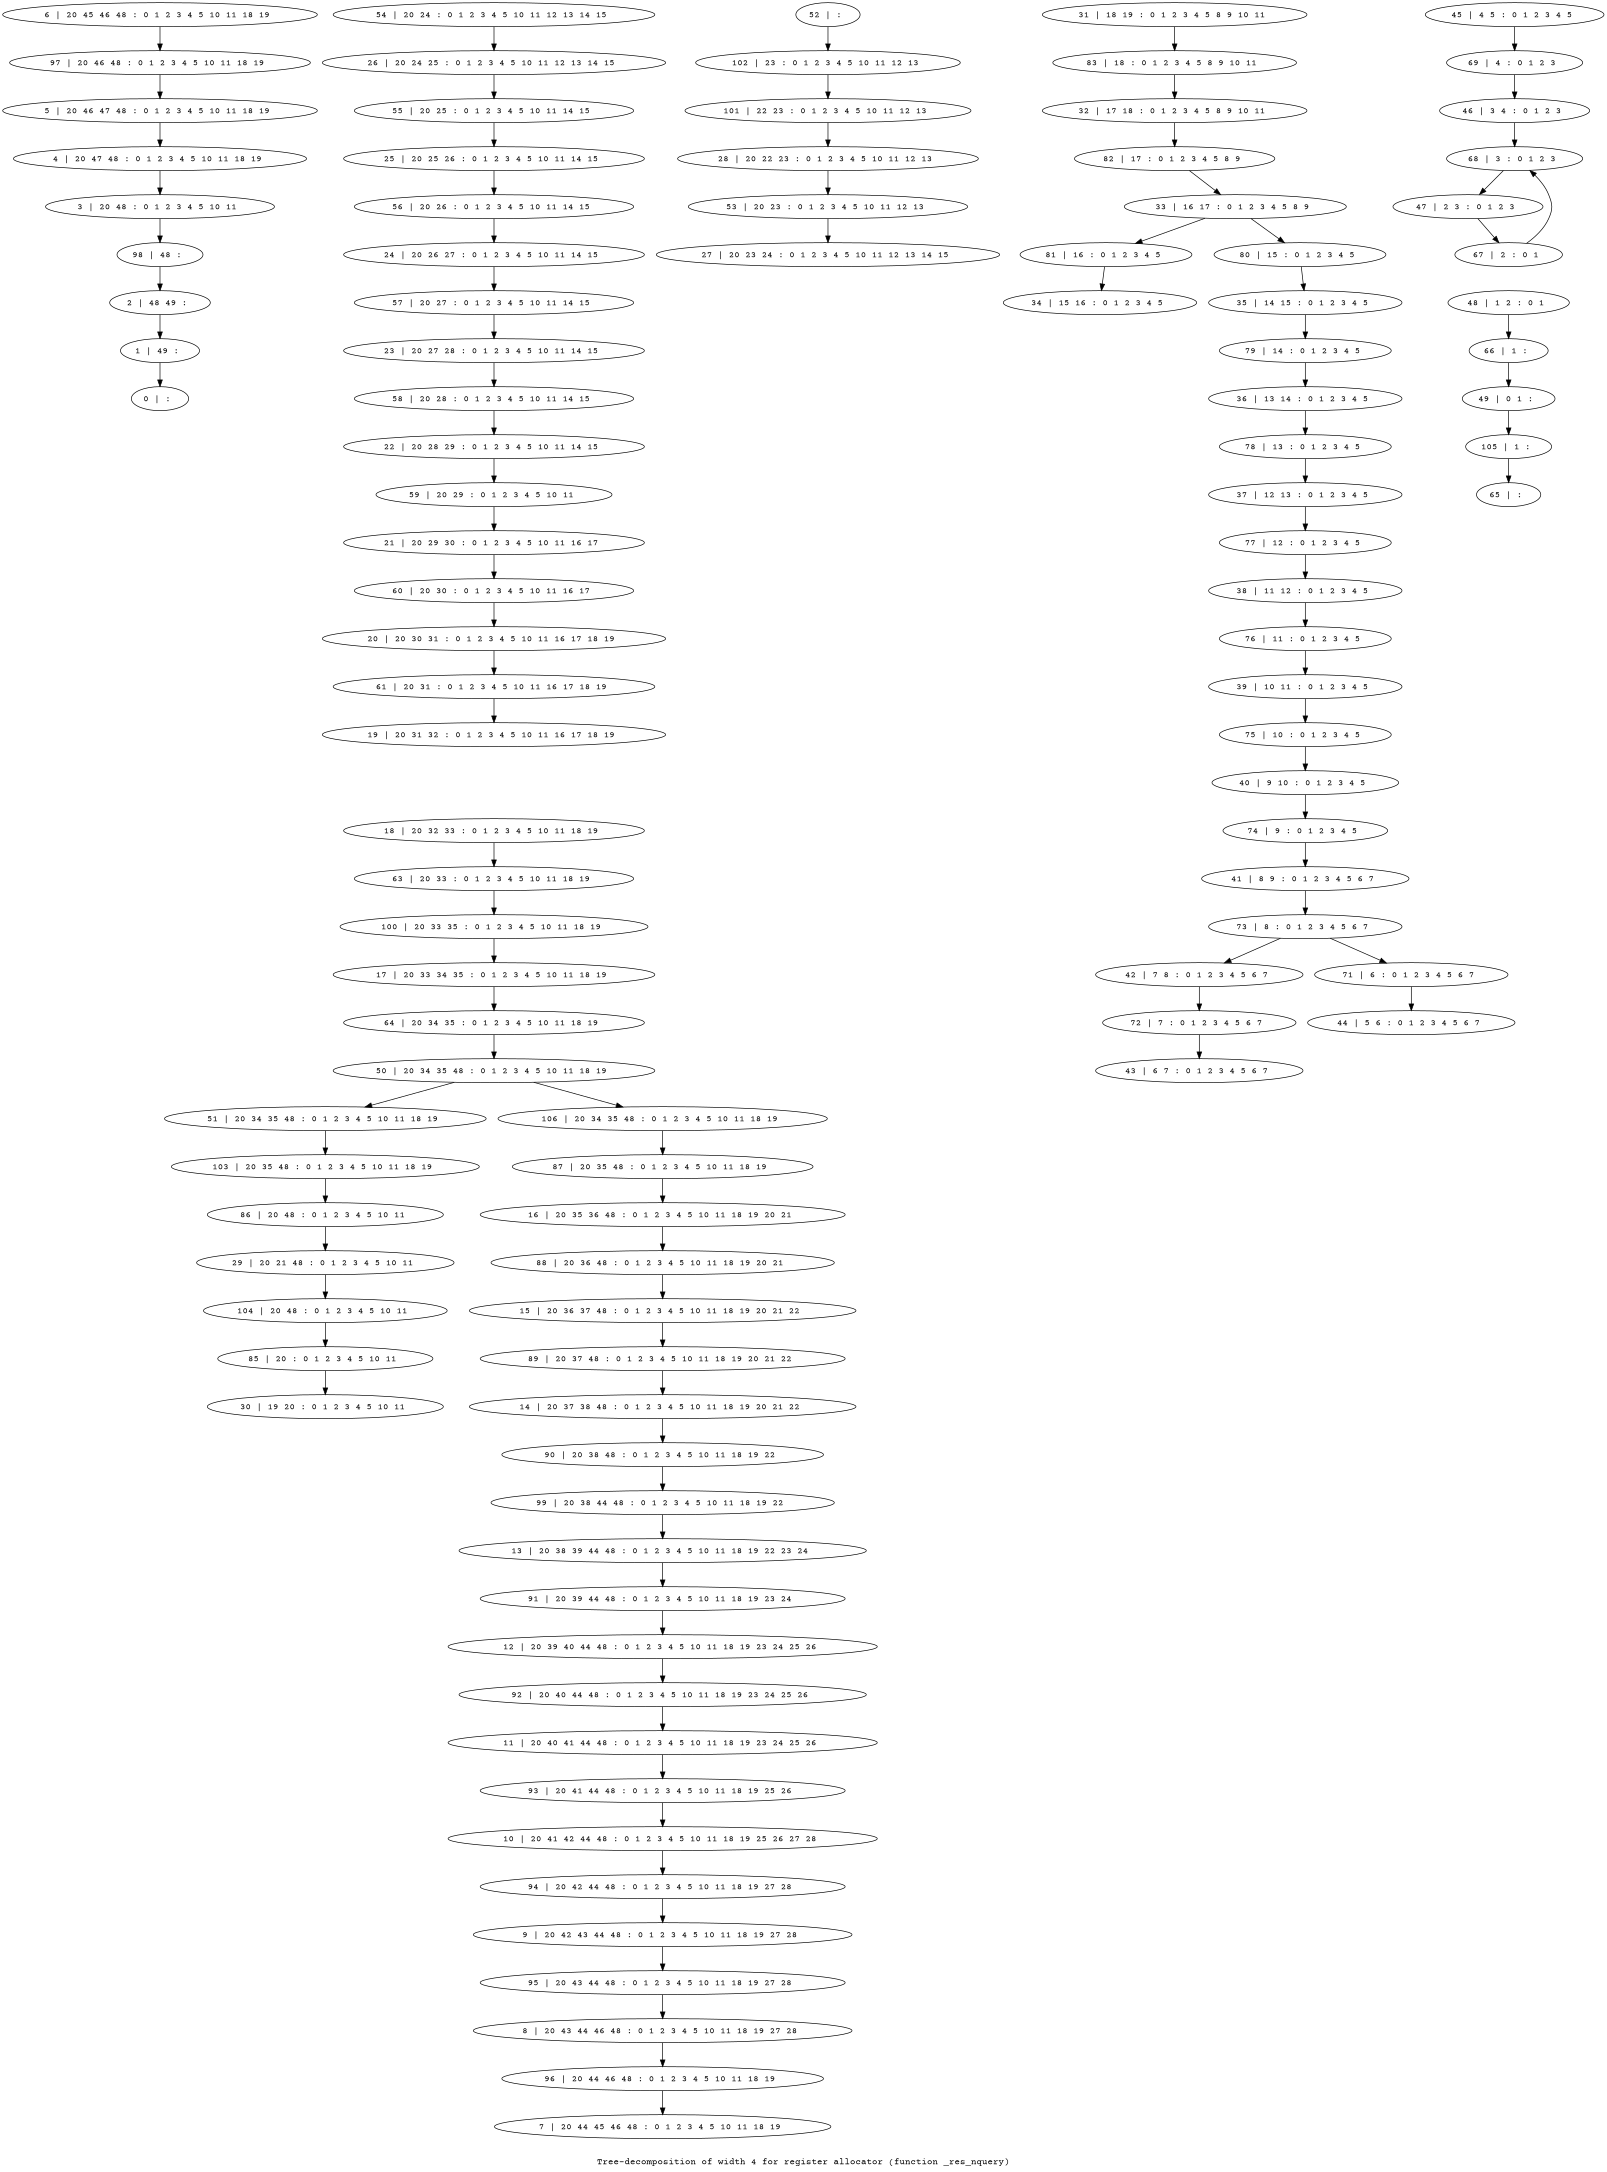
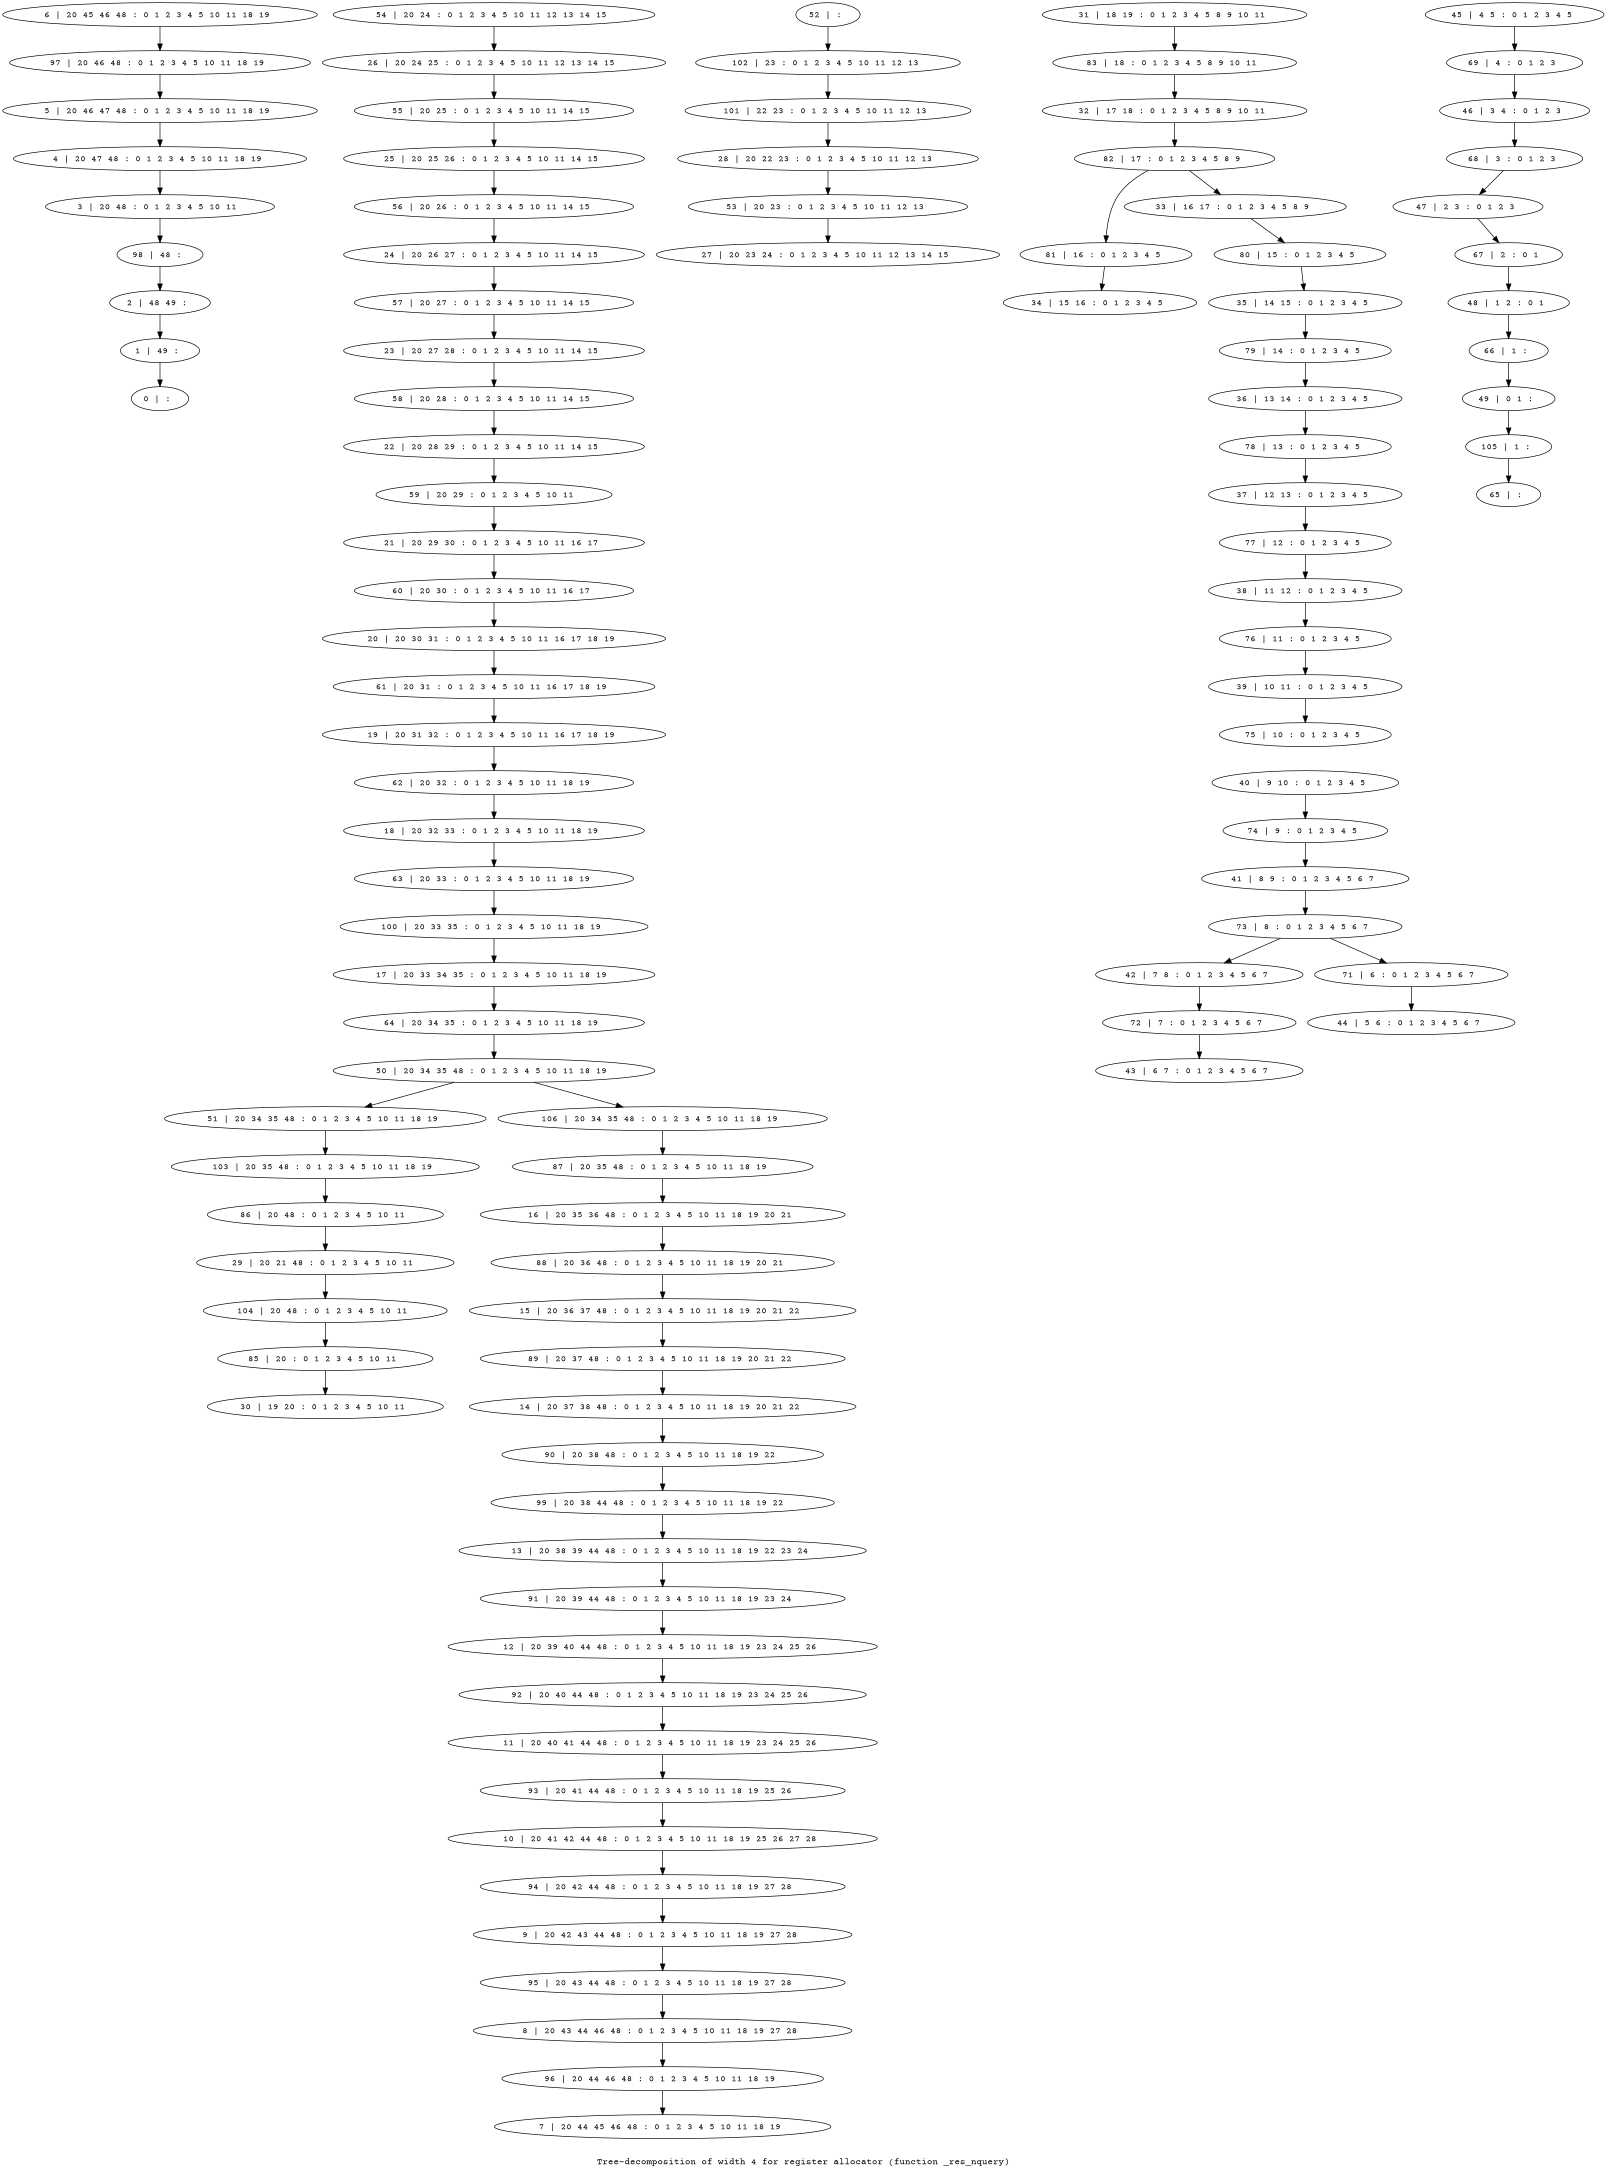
(1551, 211) -> (1509, 275)
(1173, 230) -> (1117, 197)
(1305, 755) -> none
none -> (494, 783)
